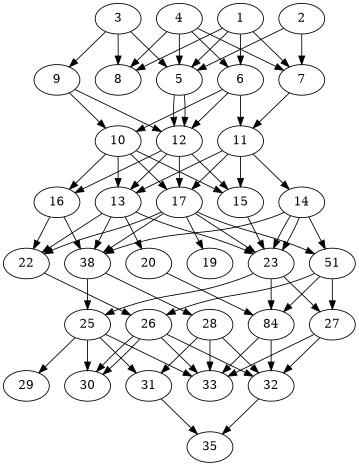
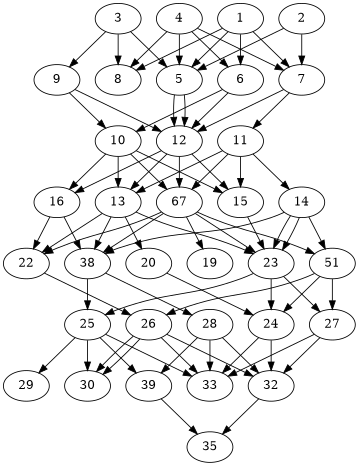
(241, 106) -> none
none -> (245, 109)
(179, 202) -> (179, 202)
(271, 325) -> (271, 325)
(149, 386) -> (149, 386)
